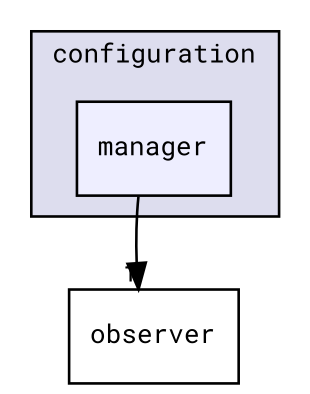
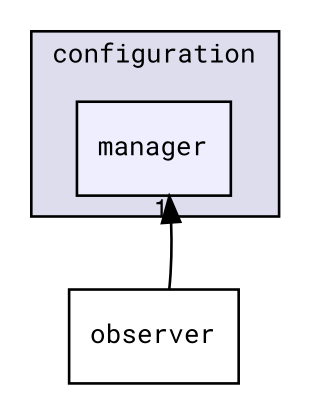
(136, 233) -> (171, 256)
